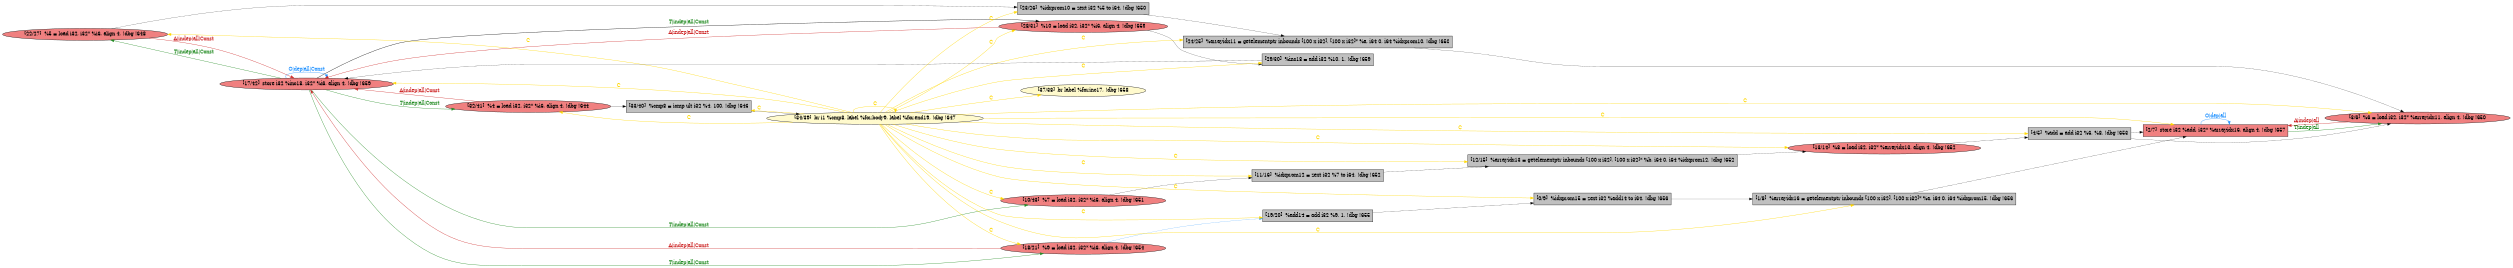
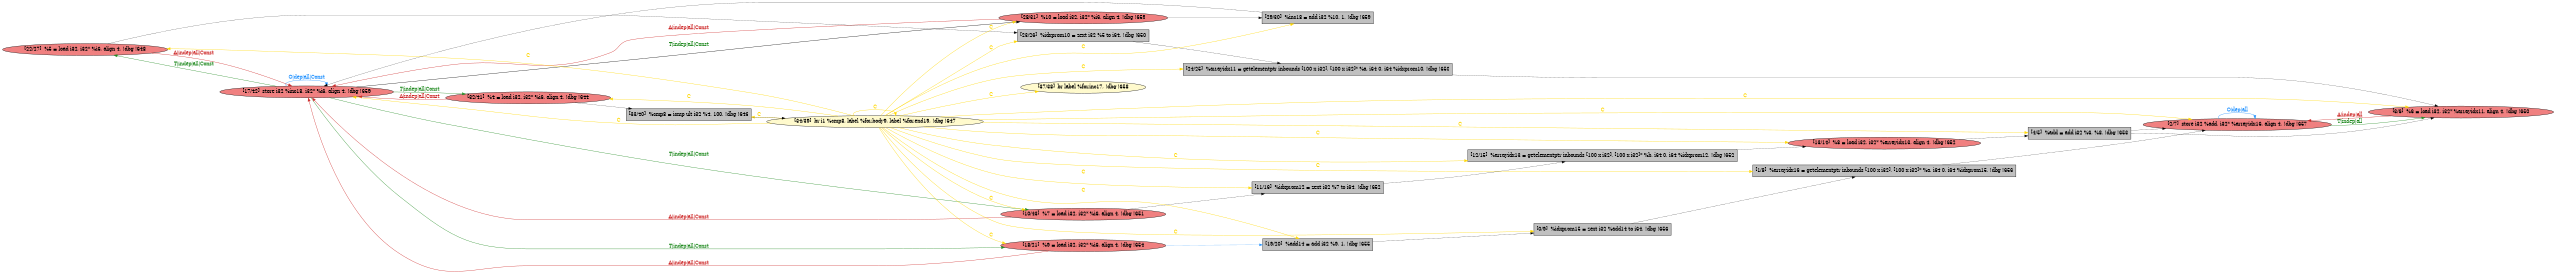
(2216, 131) -> (2237, 125)
none -> (644, 220)
